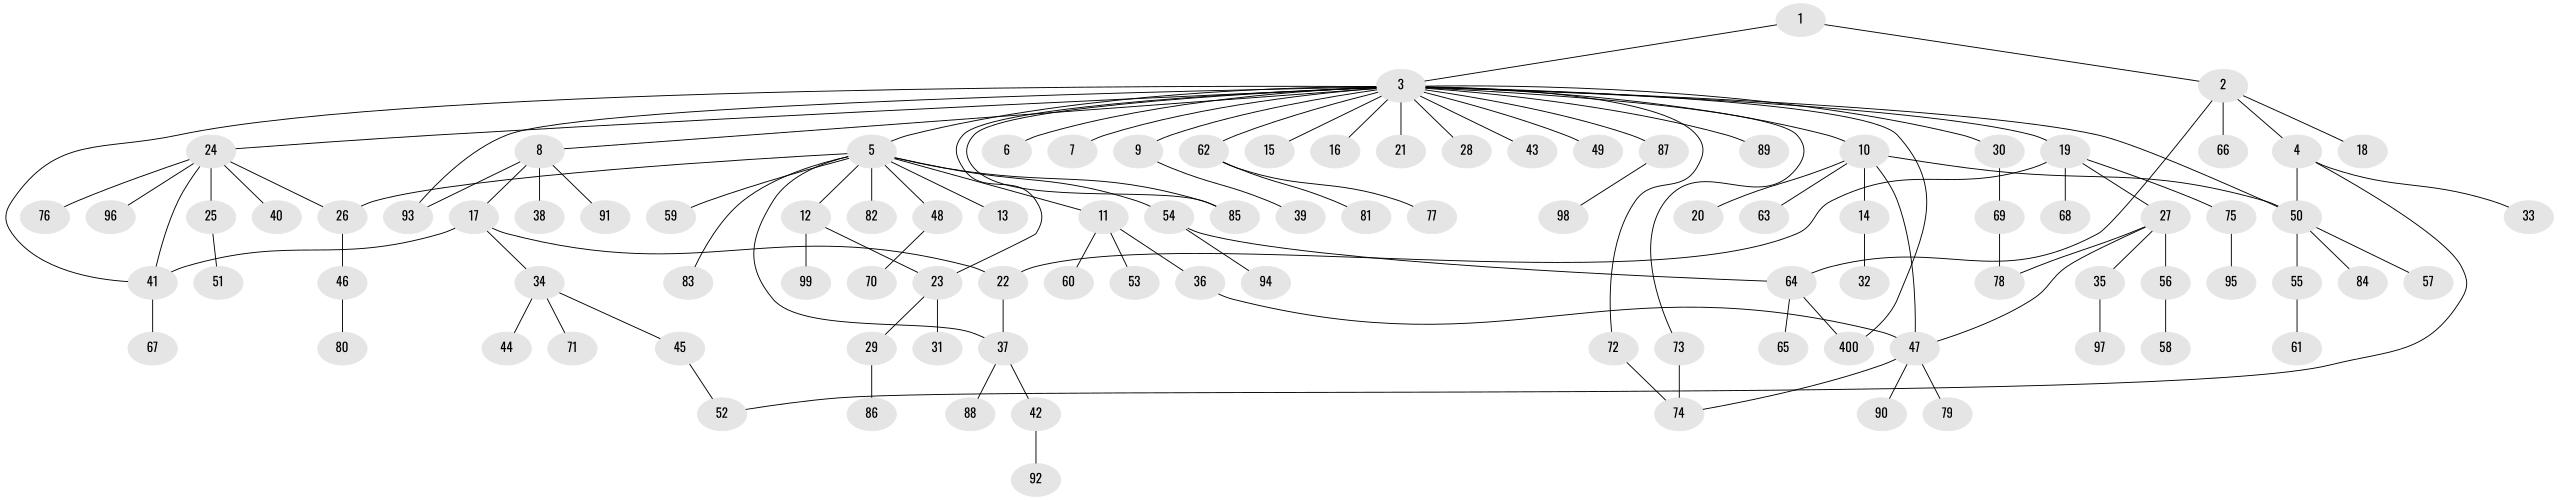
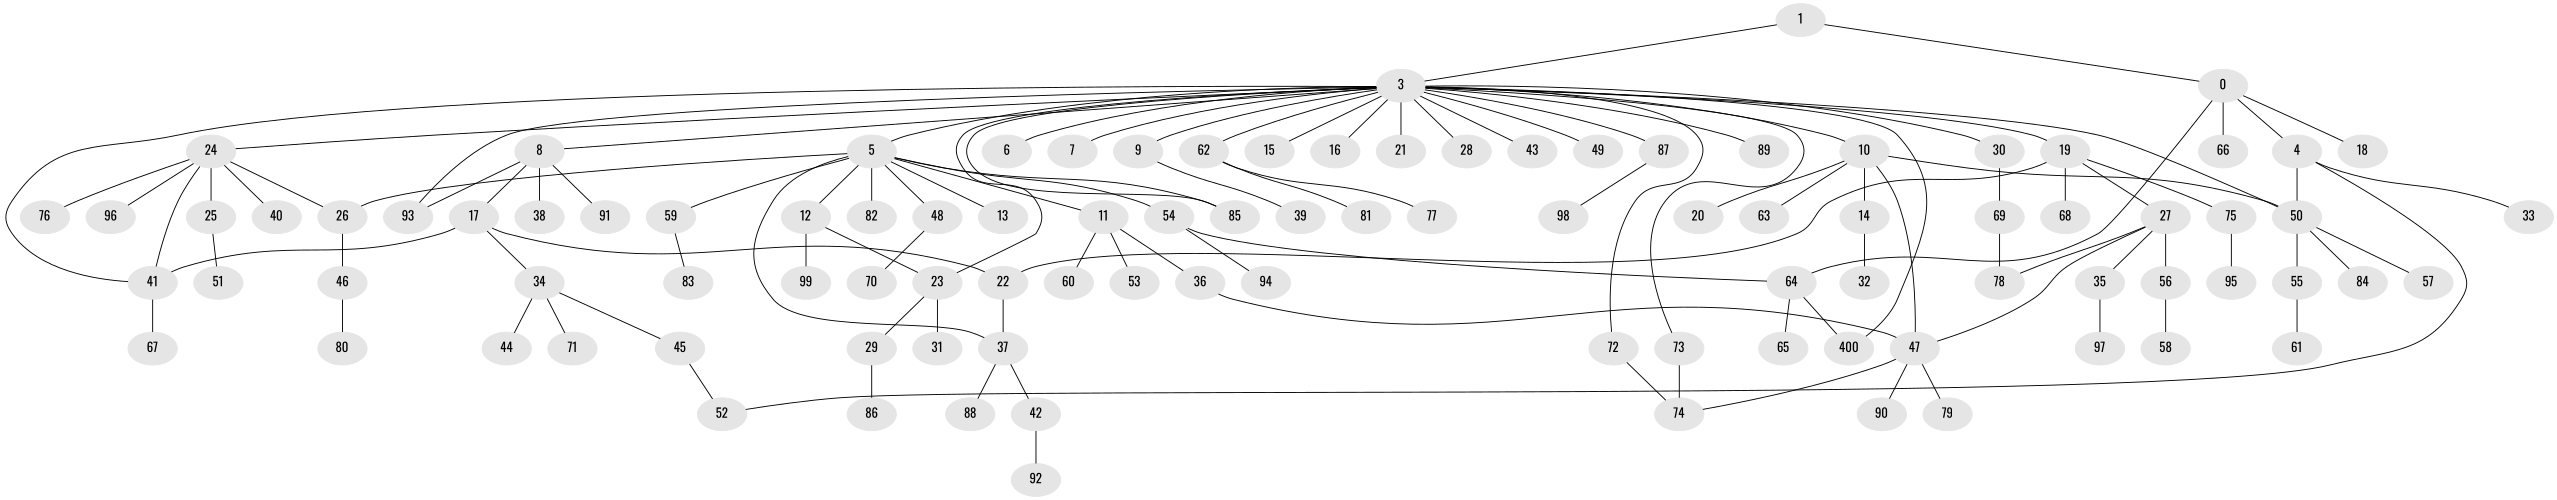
(2223, 86) -> (2223, 86)
(756, 191) -> (679, 248)
